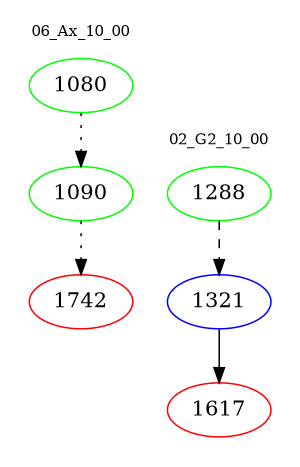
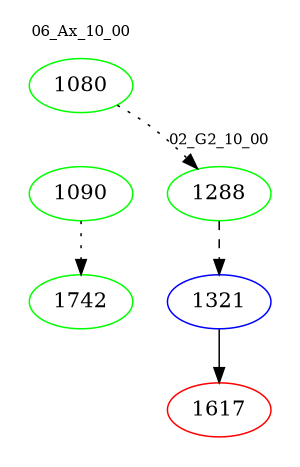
(81, 132) -> (165, 138)
(81, 302) -> (81, 302)
